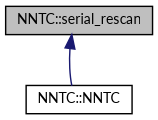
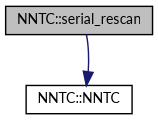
(70, 67) -> (88, 53)
